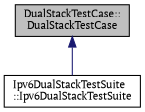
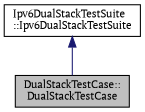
(72, 61) -> (72, 61)
